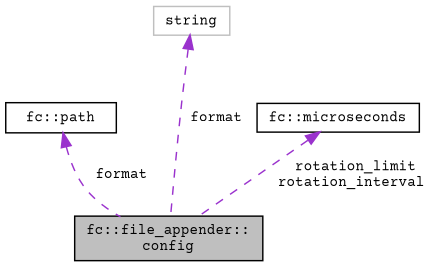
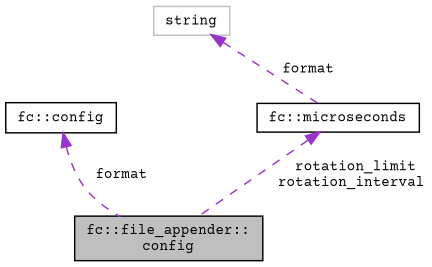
(61, 118) -> (61, 118)
(178, 133) -> (271, 73)
